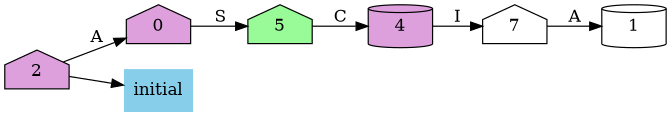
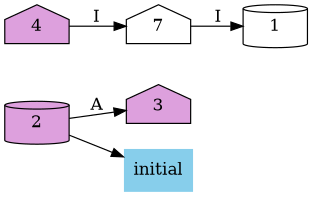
(574, 17) -> (218, 17)
(158, 26) -> (158, 106)
(280, 26) -> none
(400, 26) -> (37, 26)
(37, 72) -> (37, 123)
